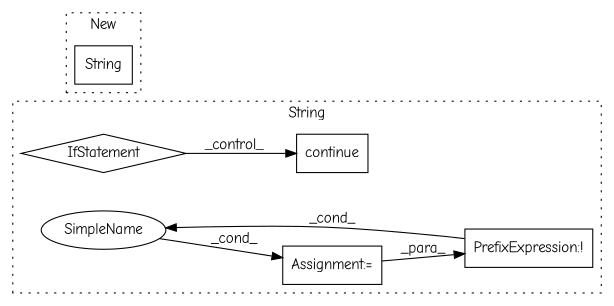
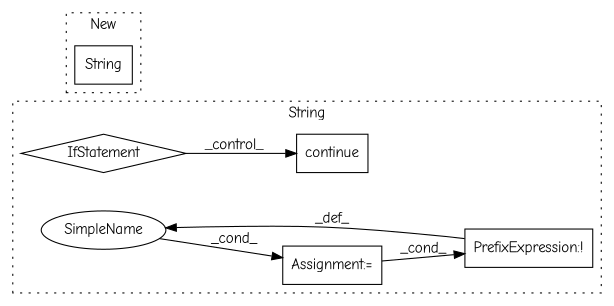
(332, 219) -> (332, 219)
(423, 249) -> (423, 249)
